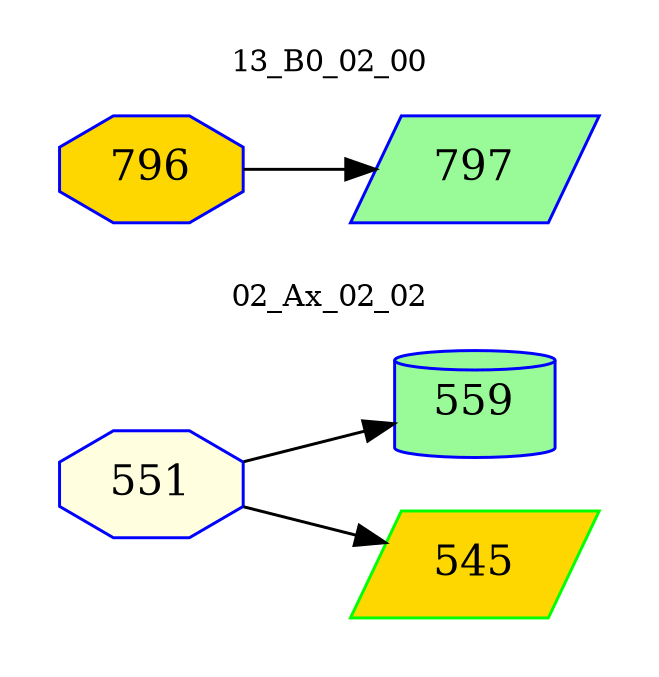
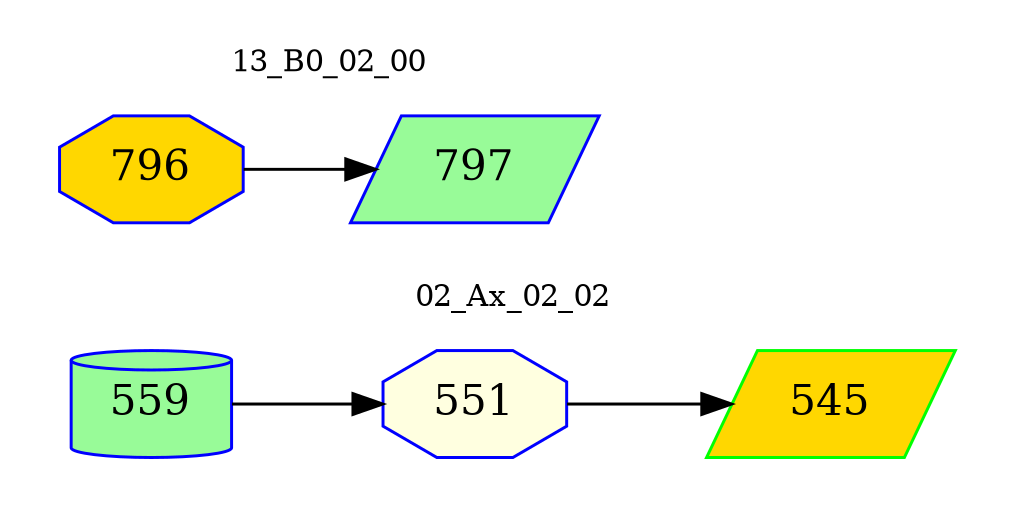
(304, 446) -> (292, 404)
